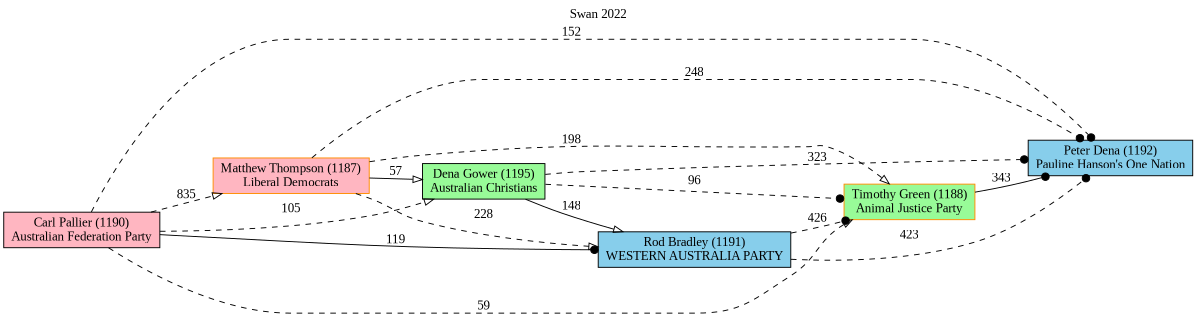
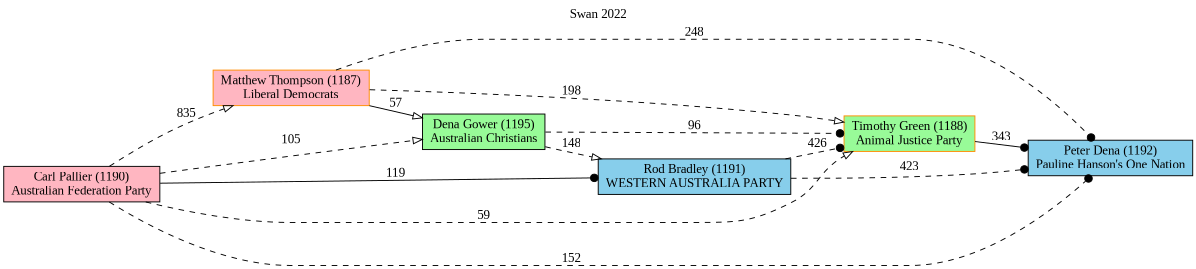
(783, 165) -> none
(569, 216) -> (569, 152)
(469, 232) -> none
